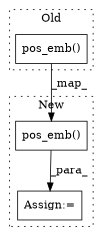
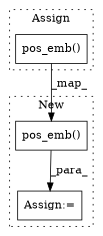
(51, 19) -> (51, 19)
